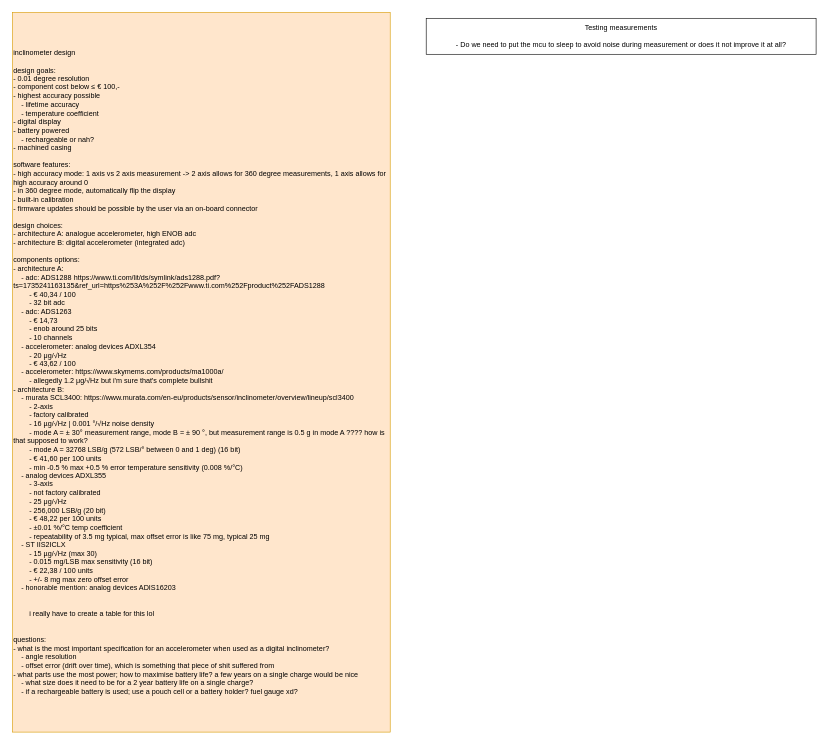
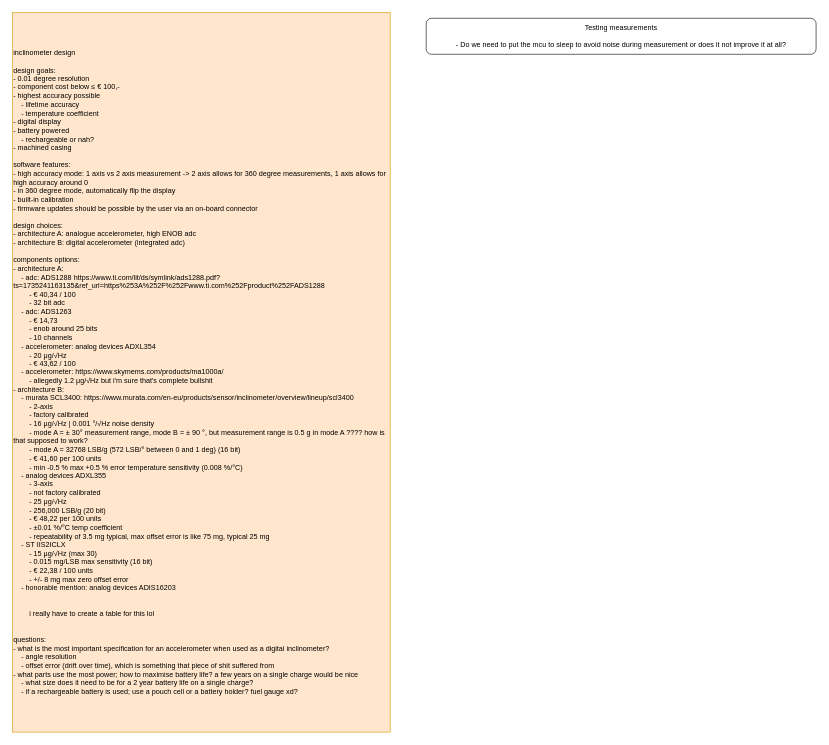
(621, 36) -> (621, 36)
